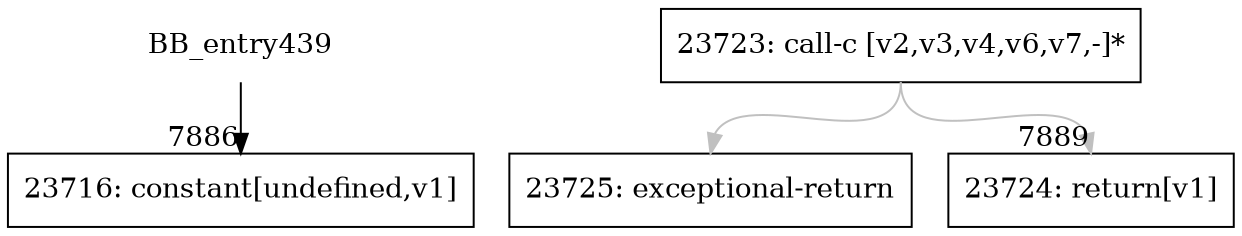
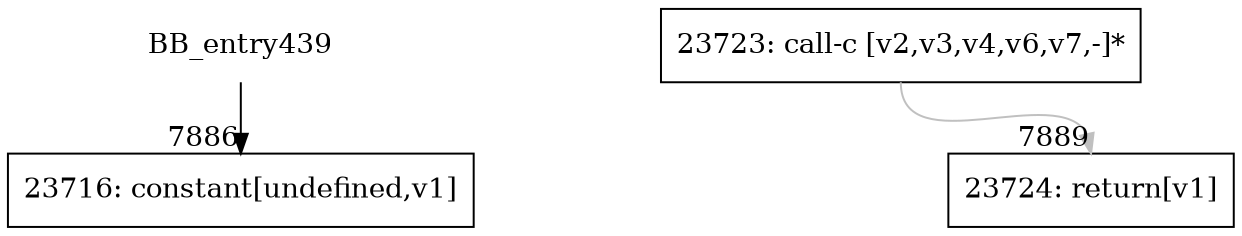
(711, 190) -> none
